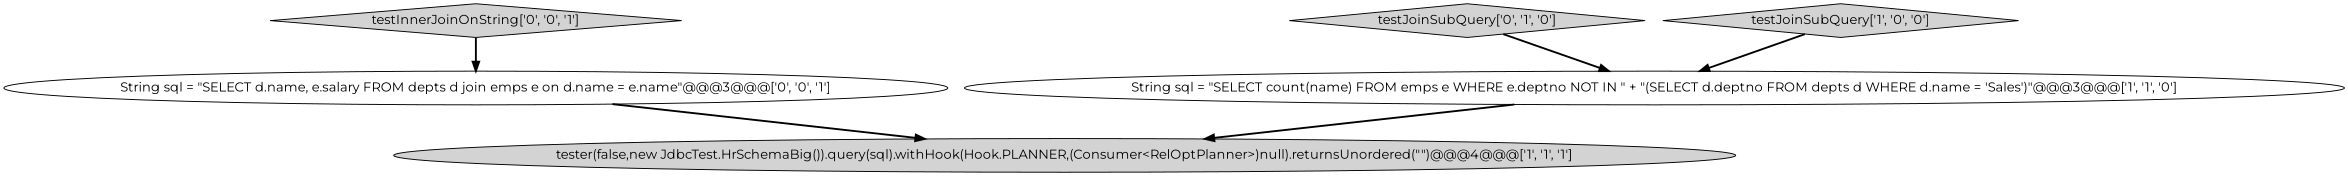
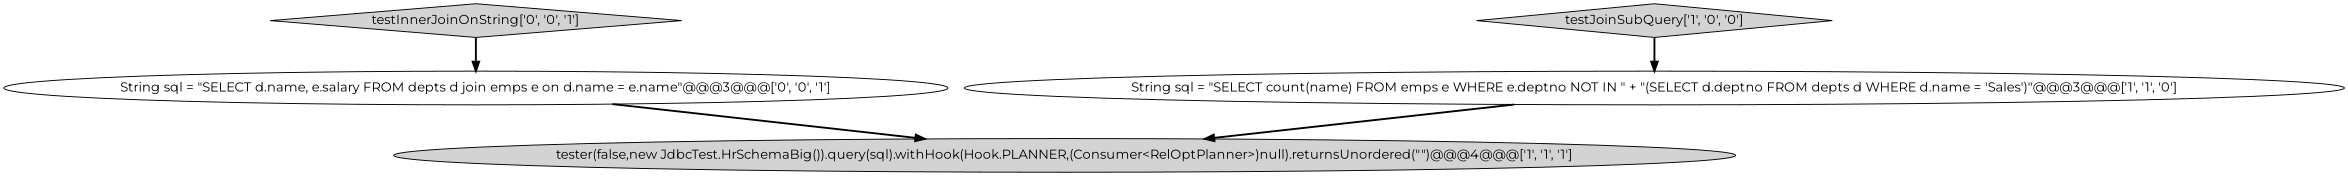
(1467, 21) -> none
